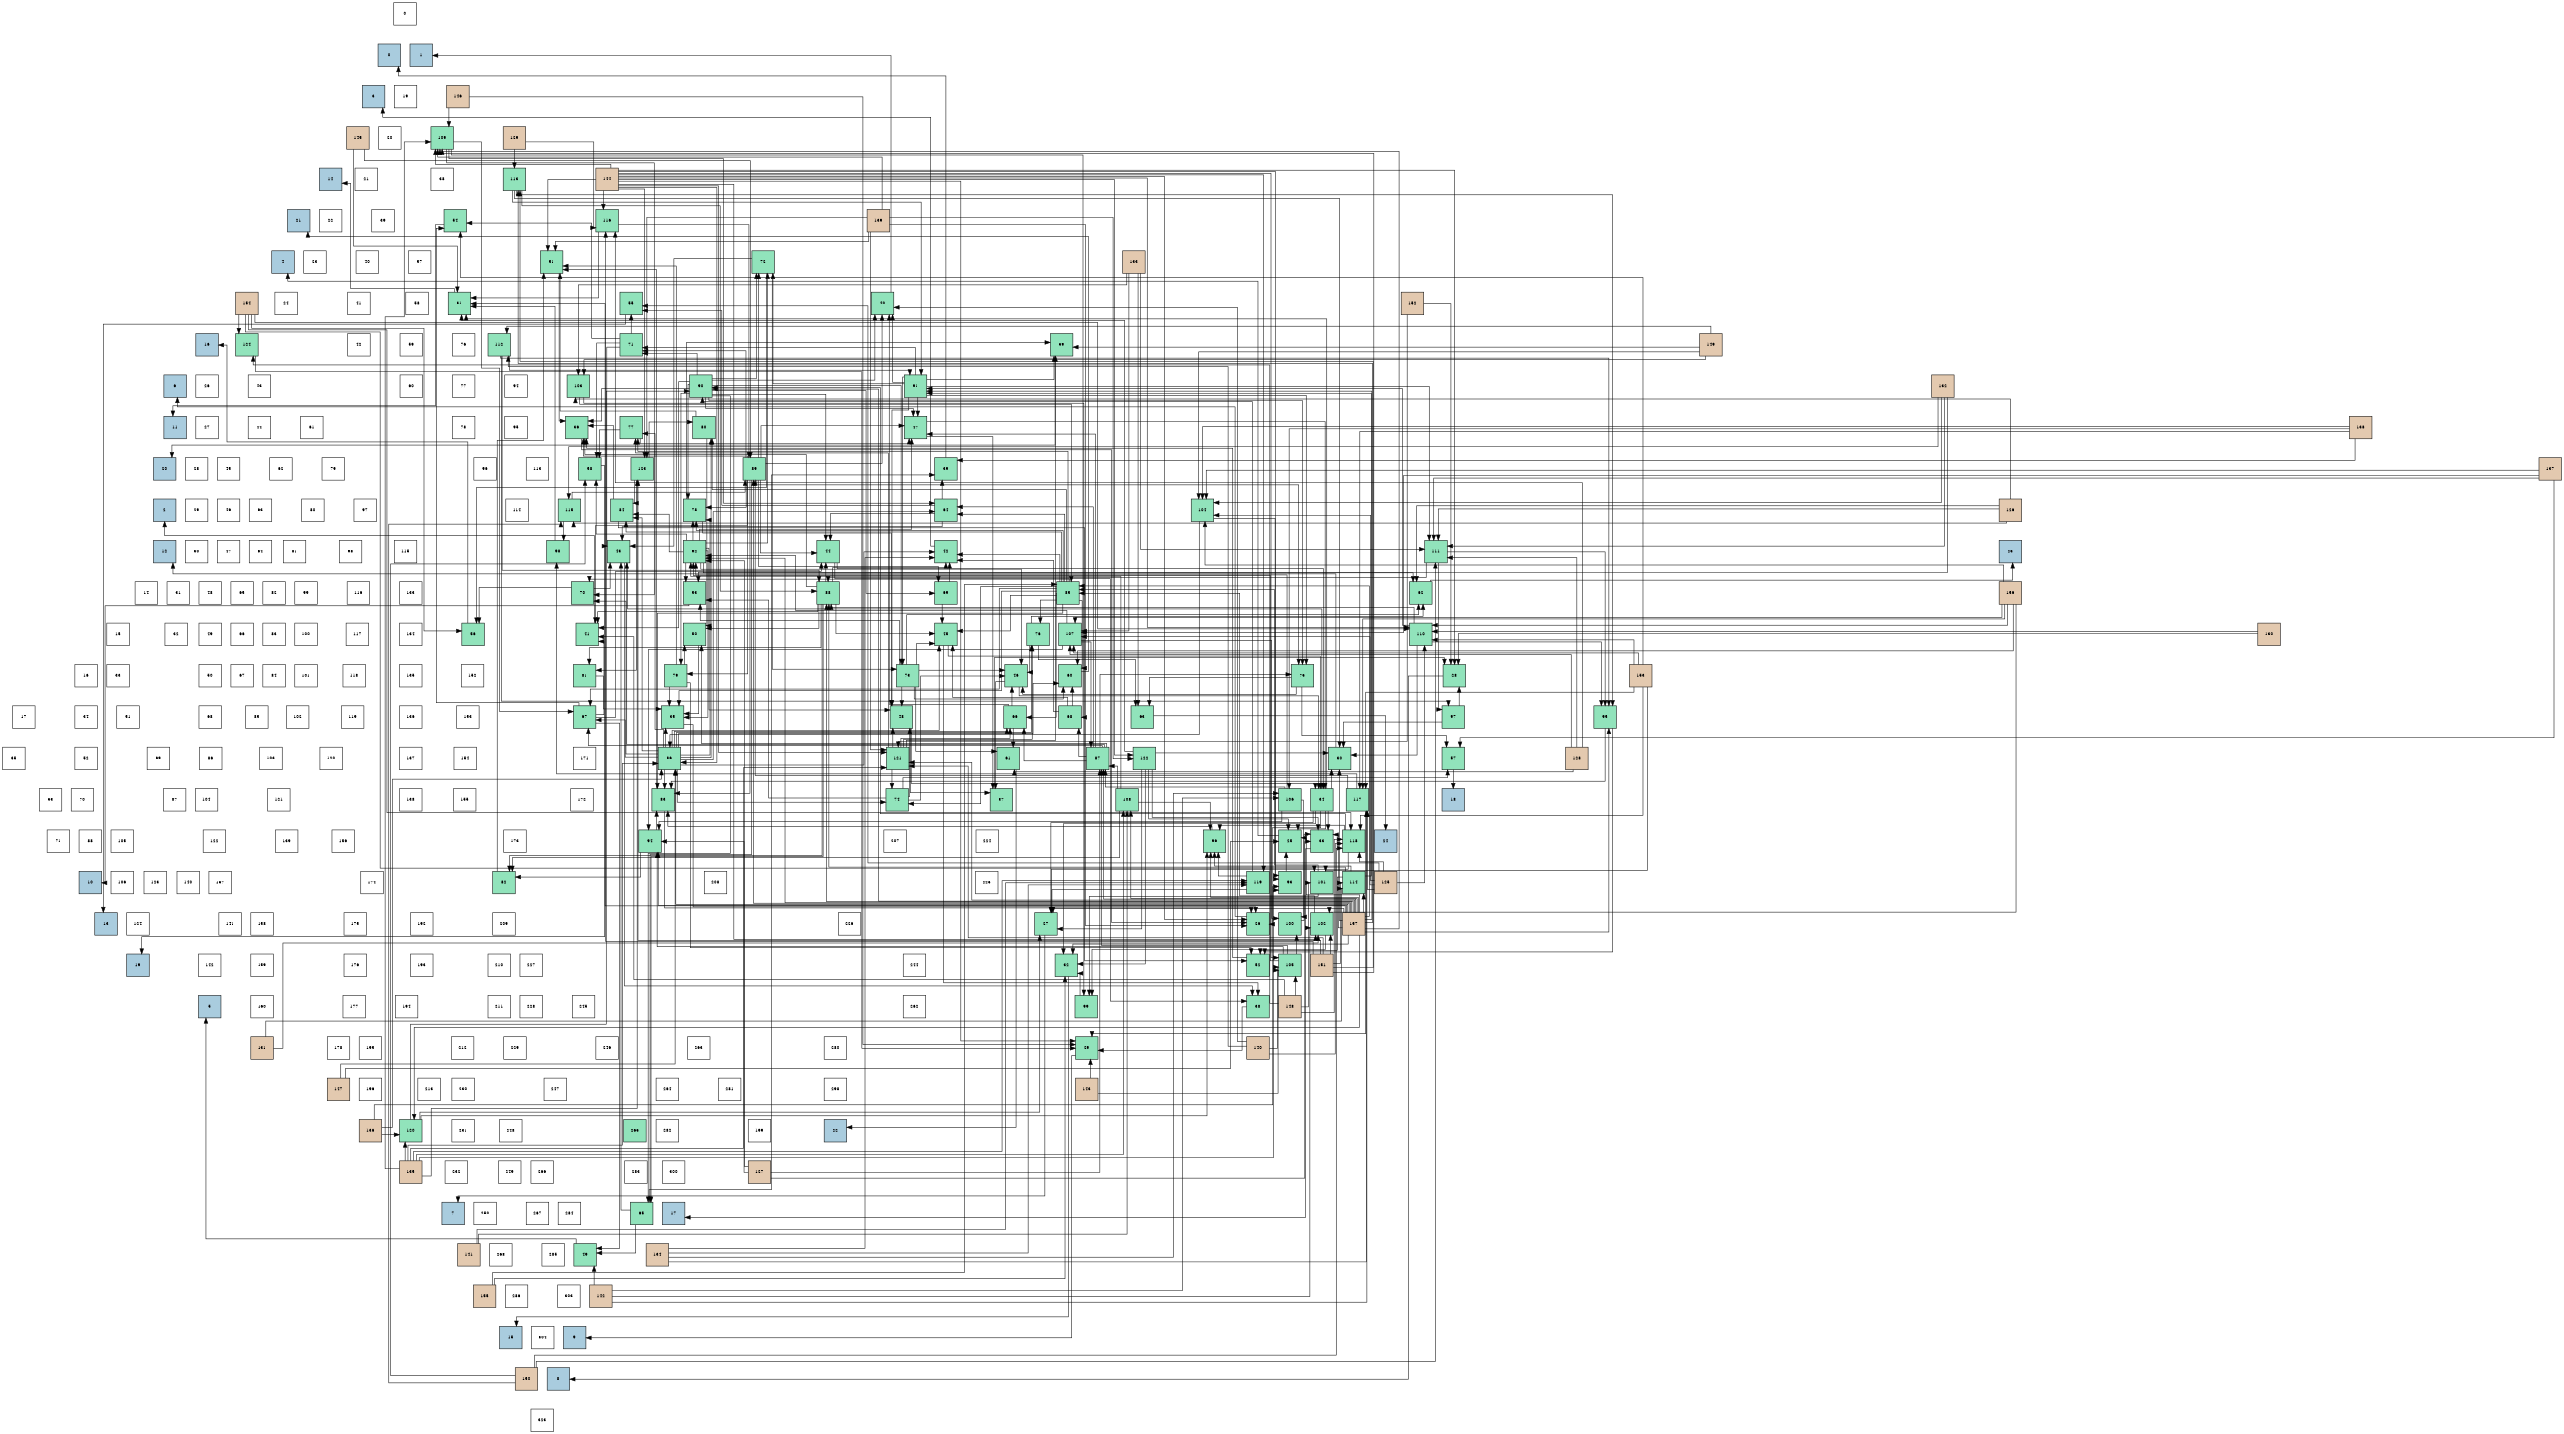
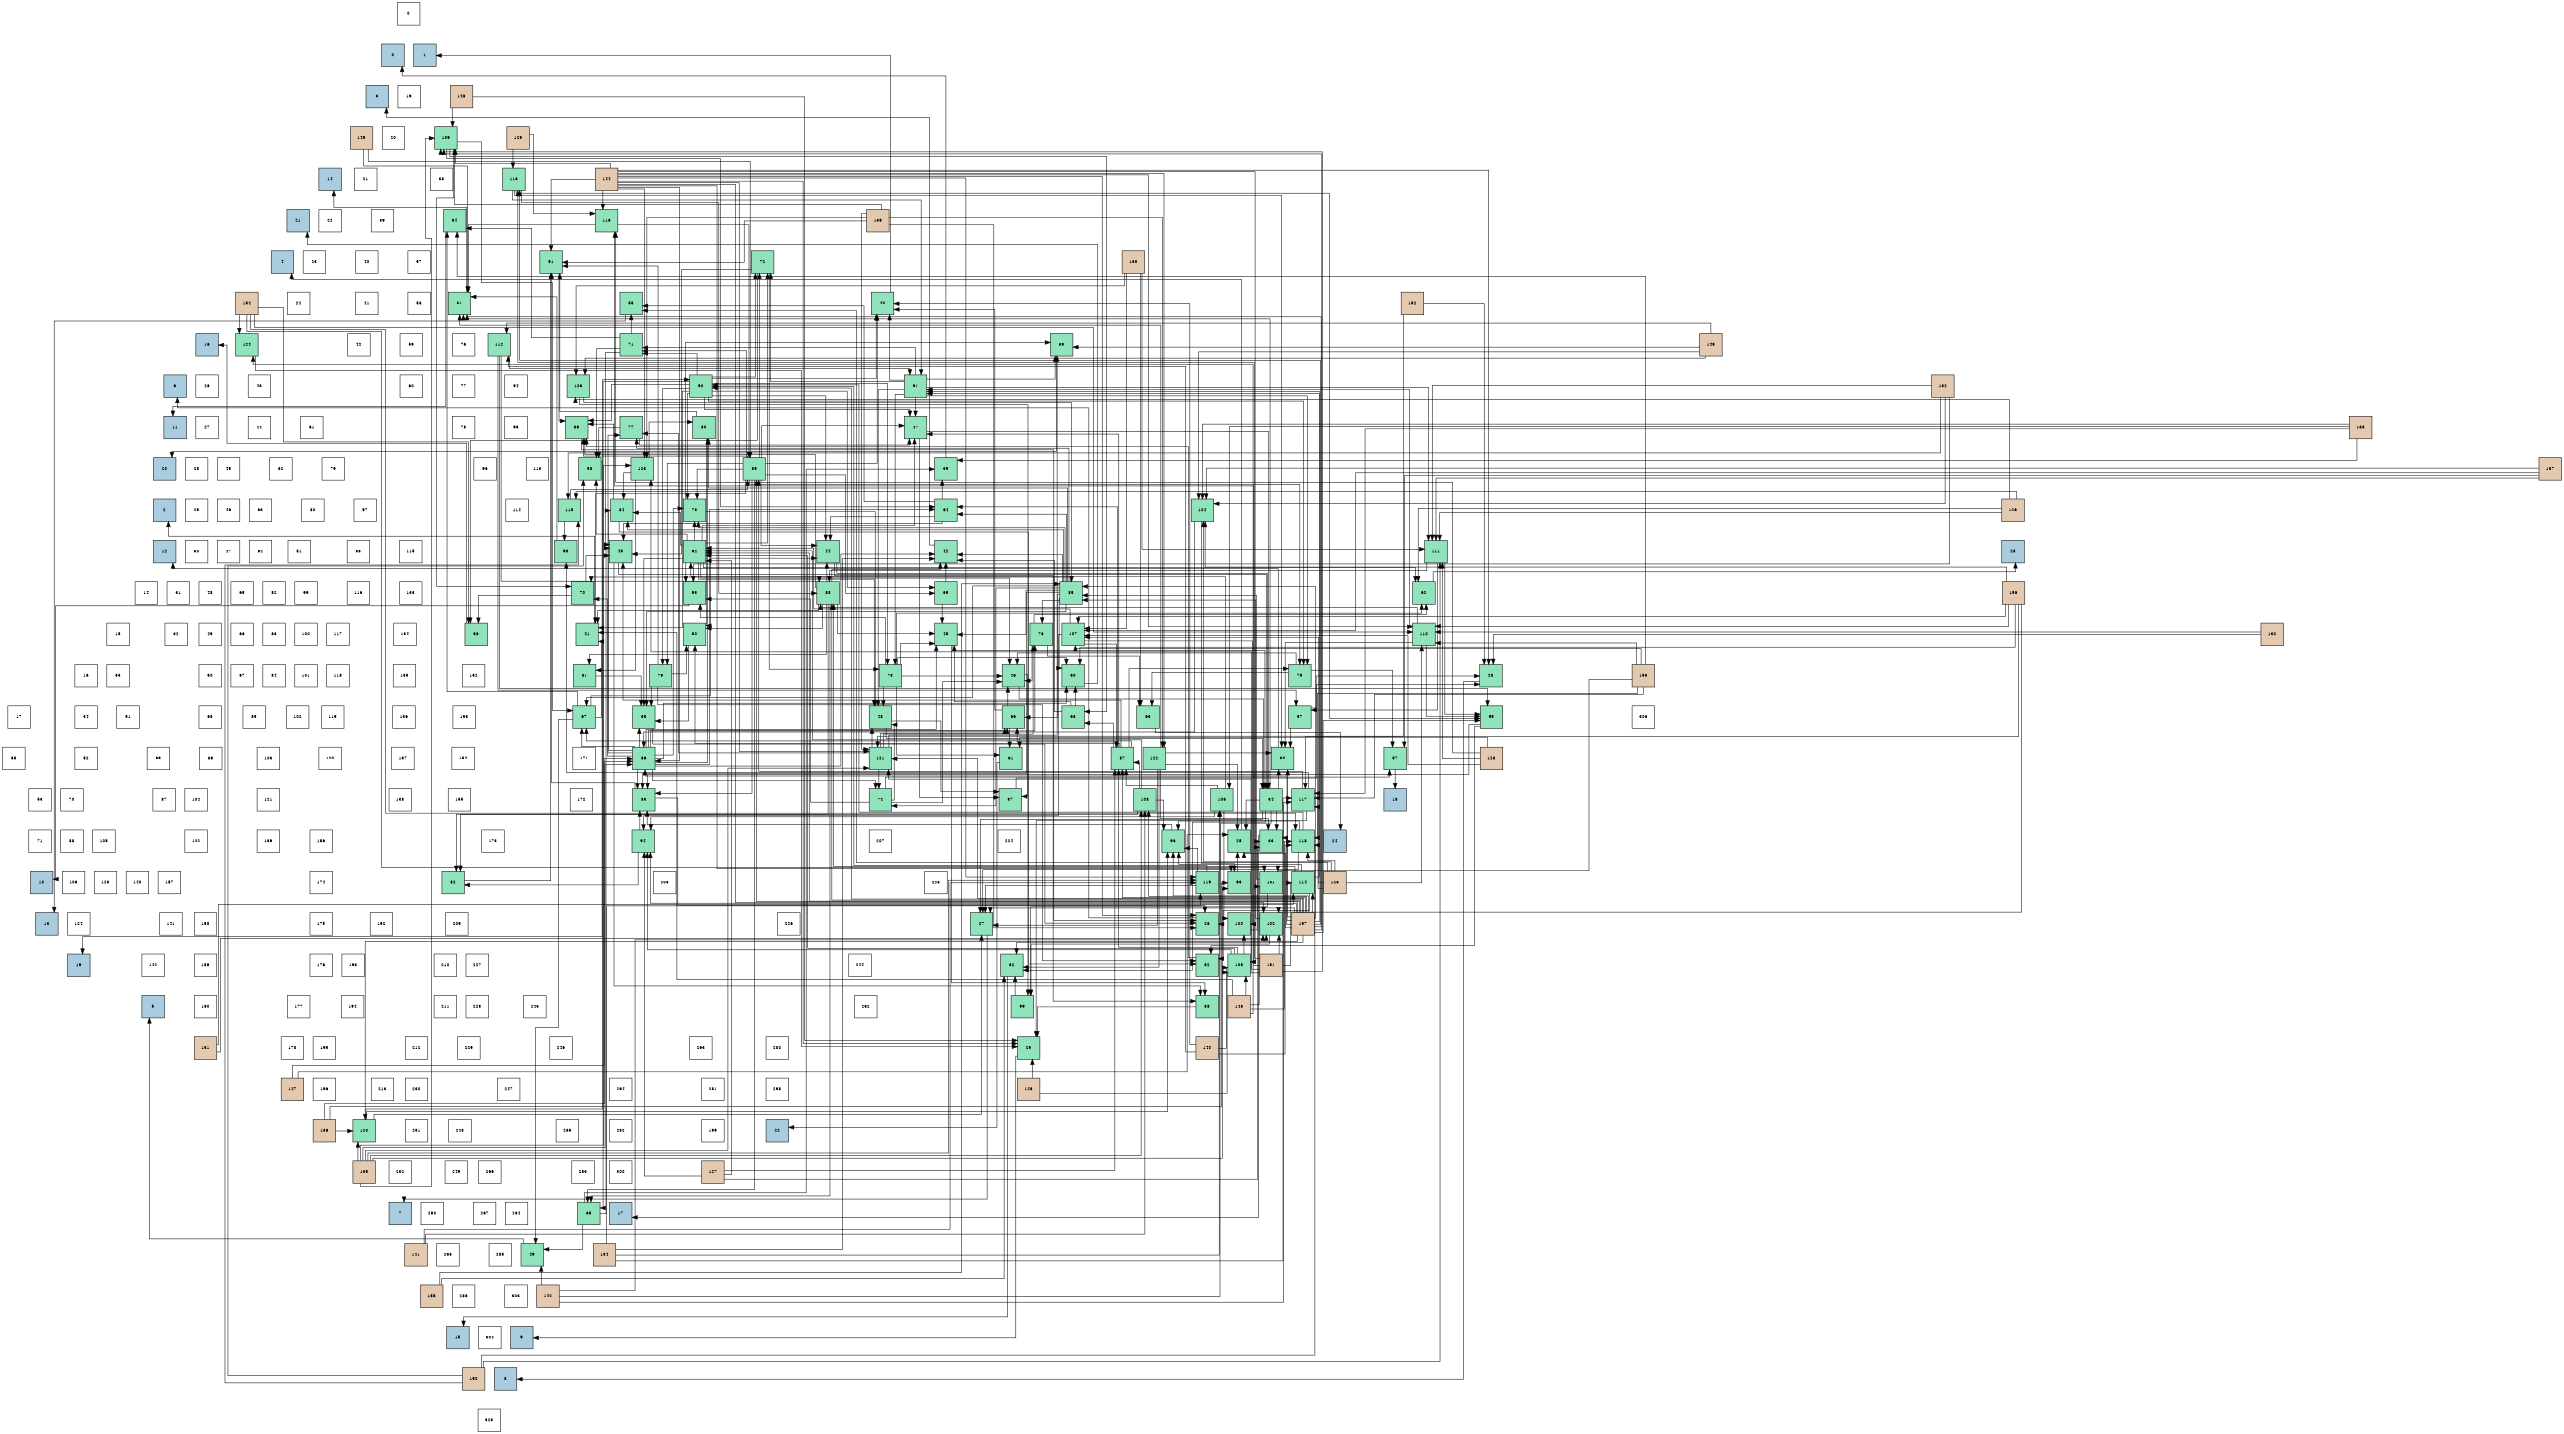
none -> (1643, 717)
(635, 1131) -> (567, 1131)
